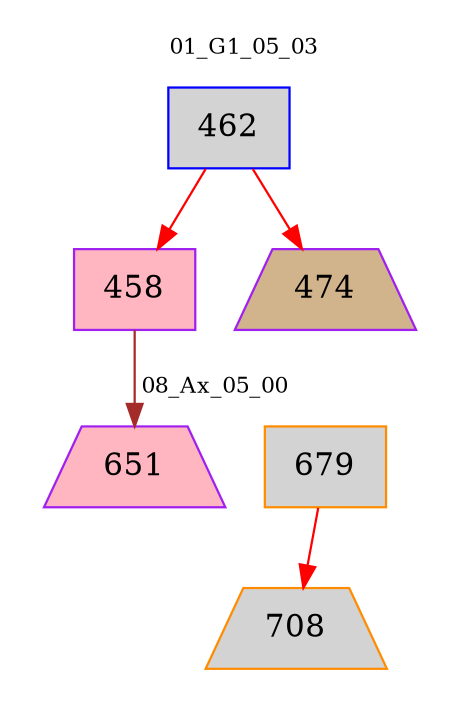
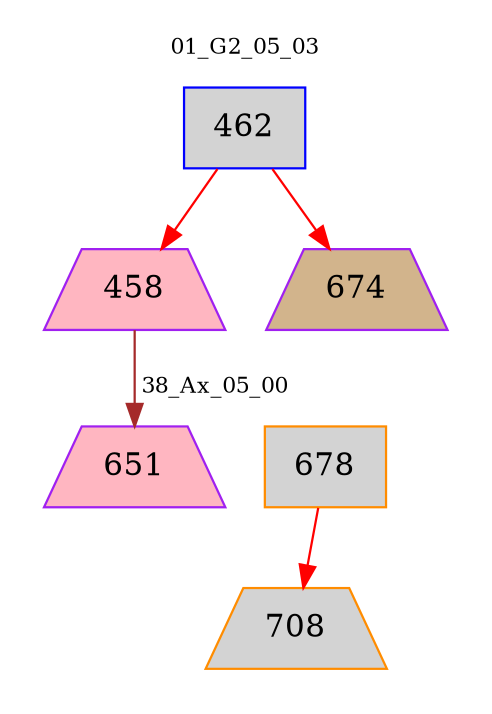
(245, 48) -> (246, 48)
(135, 290) -> (135, 290)
(325, 290) -> (357, 290)
(215, 387) -> (215, 387)
(325, 467) -> (325, 467)
